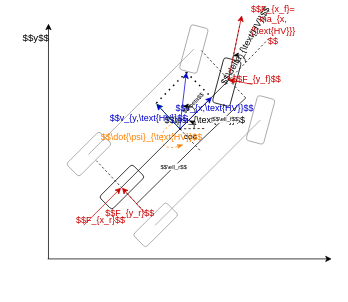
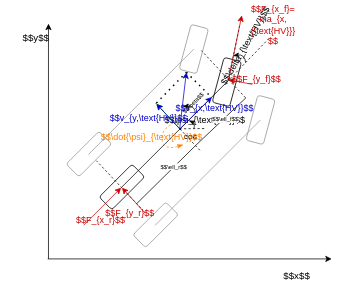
none -> (297, 275)
